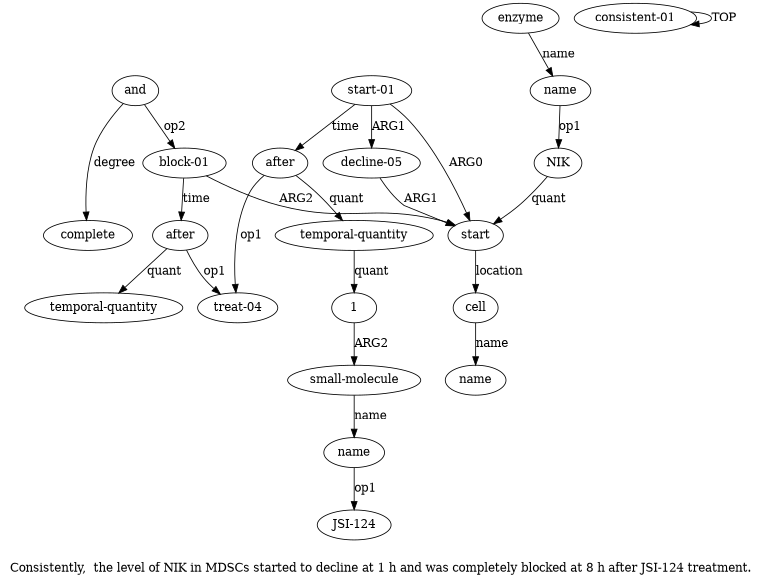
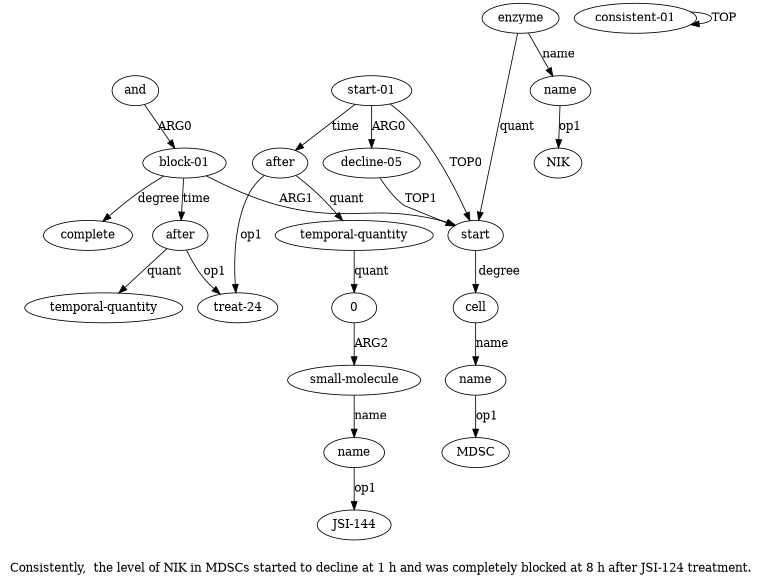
(175, 127) -> (175, 127)
(389, 127) -> (389, 127)
(92, 153) -> (136, 195)
(466, 163) -> (466, 163)
(296, 199) -> (296, 199)
(421, 199) -> (421, 199)
(525, 200) -> (499, 123)
(499, 272) -> (499, 272)
(238, 308) -> (238, 308)
(354, 308) -> (354, 308)
none -> (476, 453)
(354, 525) -> (354, 525)
